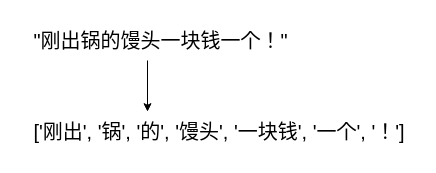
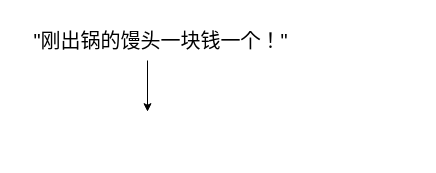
(220, 132) -> none
